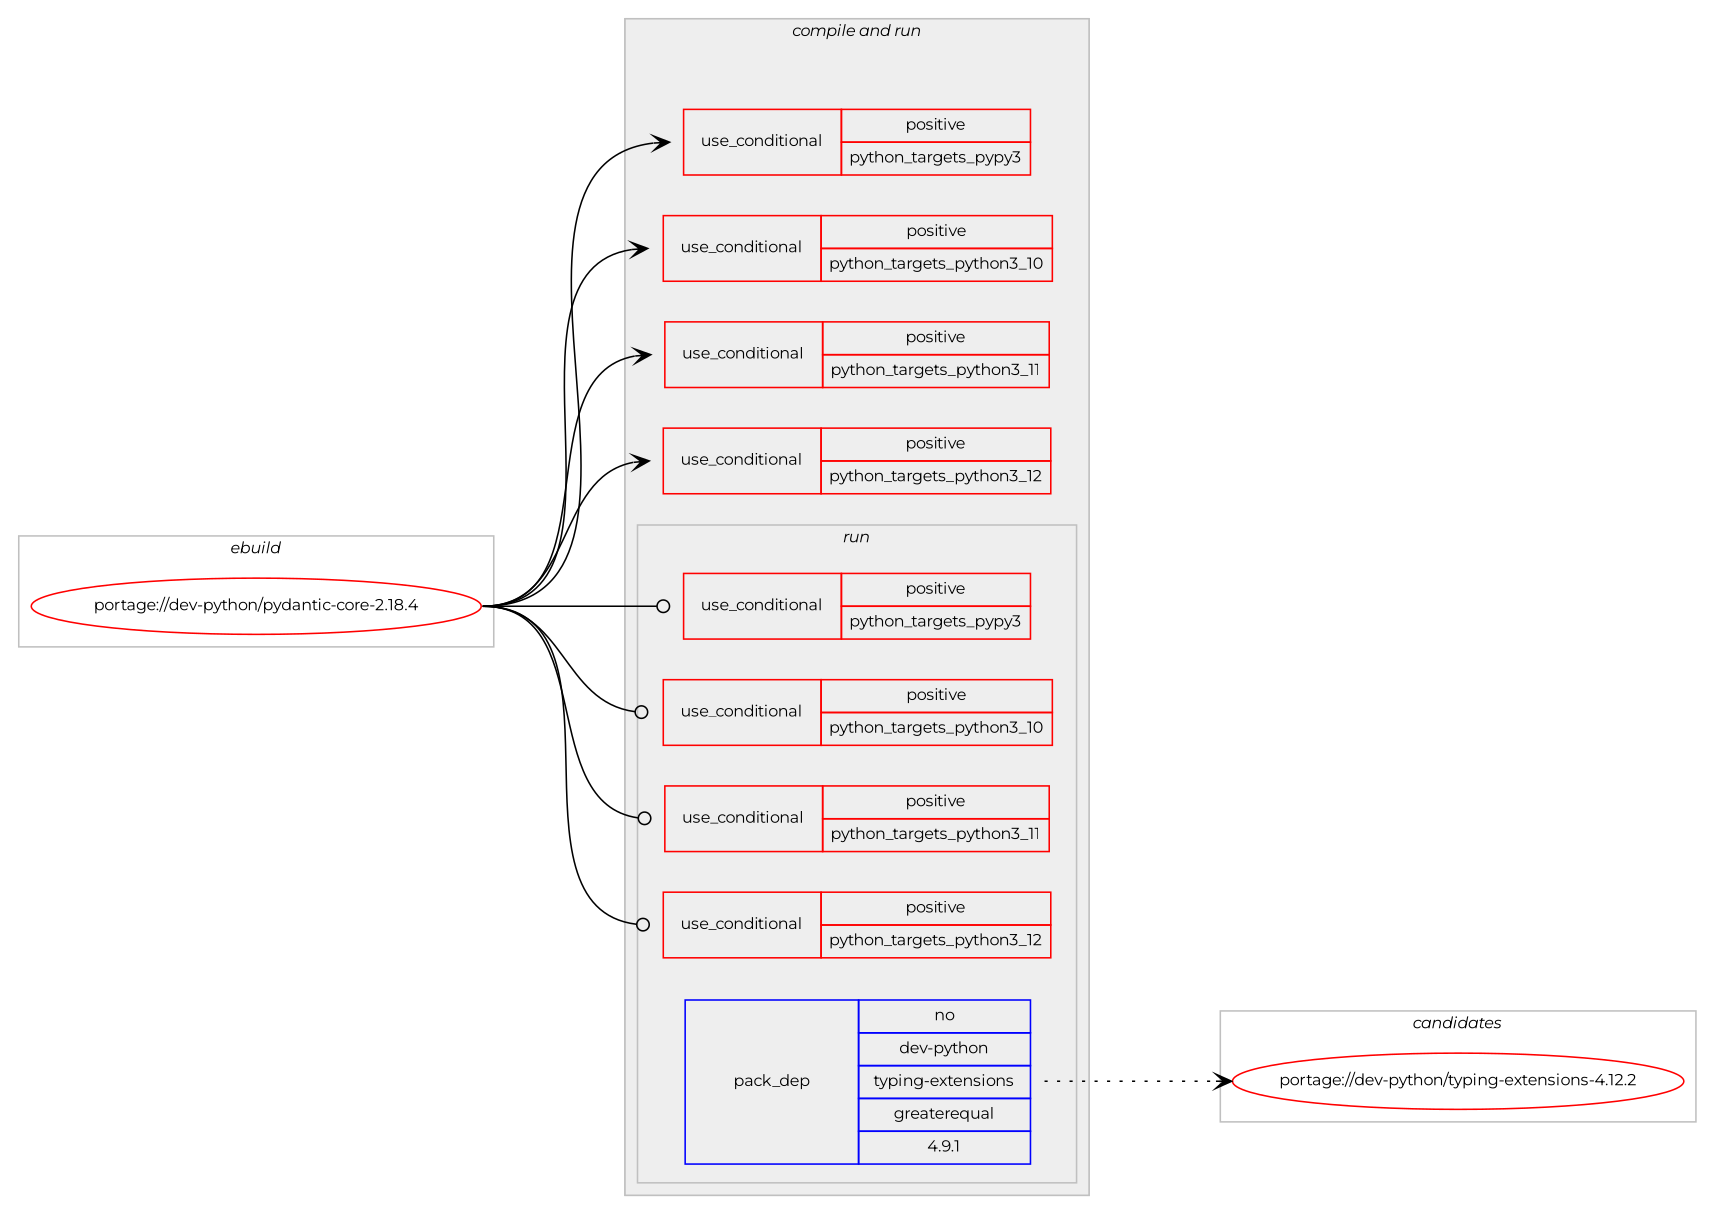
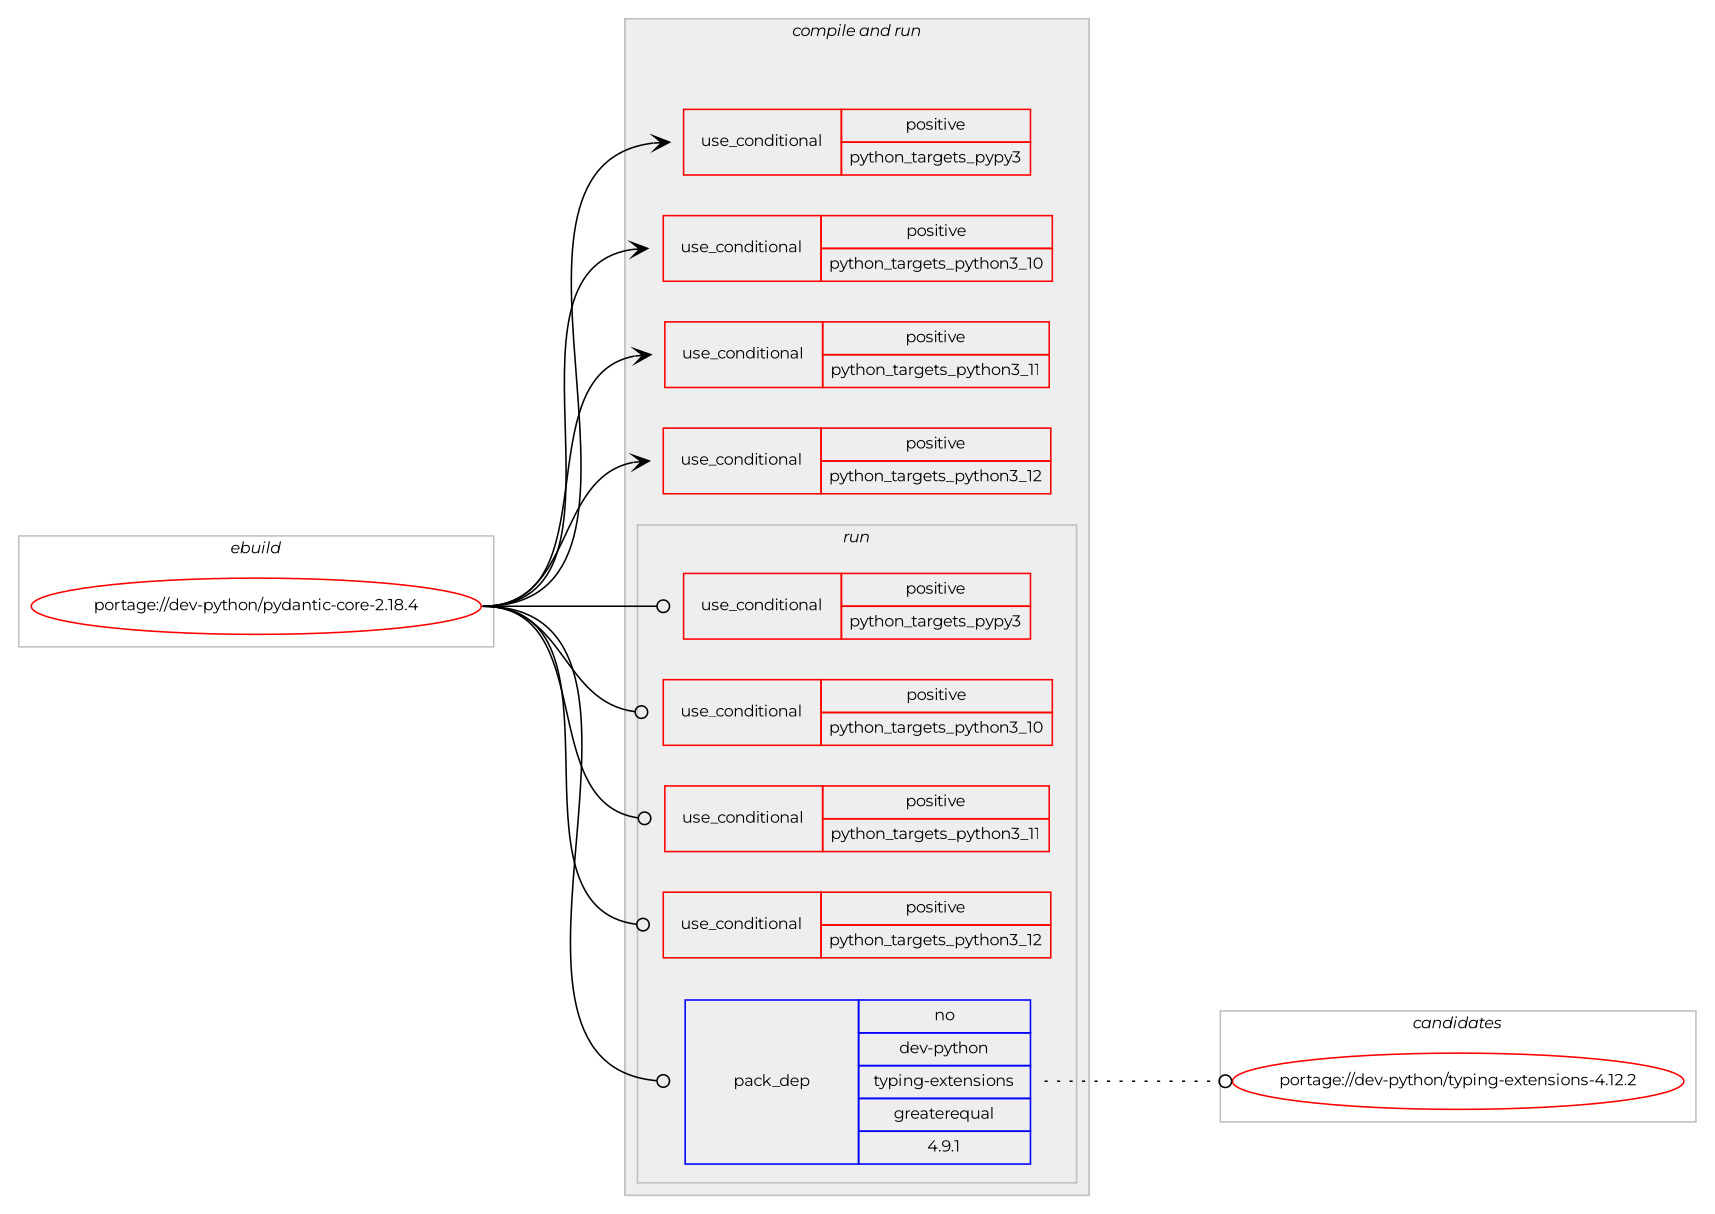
none -> (578, 809)
(1130, 1081) -> (1130, 1081)
